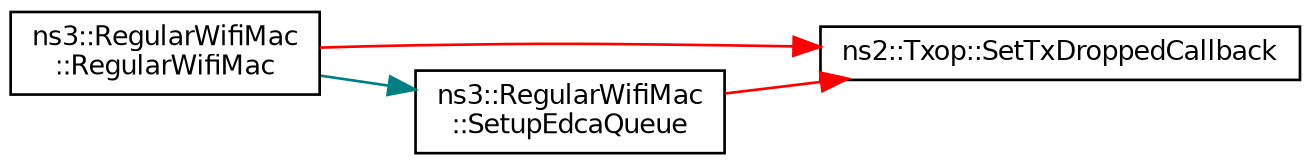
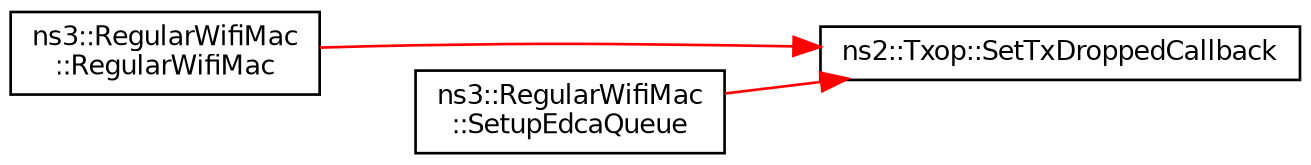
(355, 81) -> none
